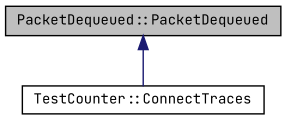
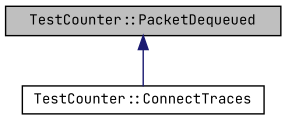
(143, 21) -> (143, 21)
